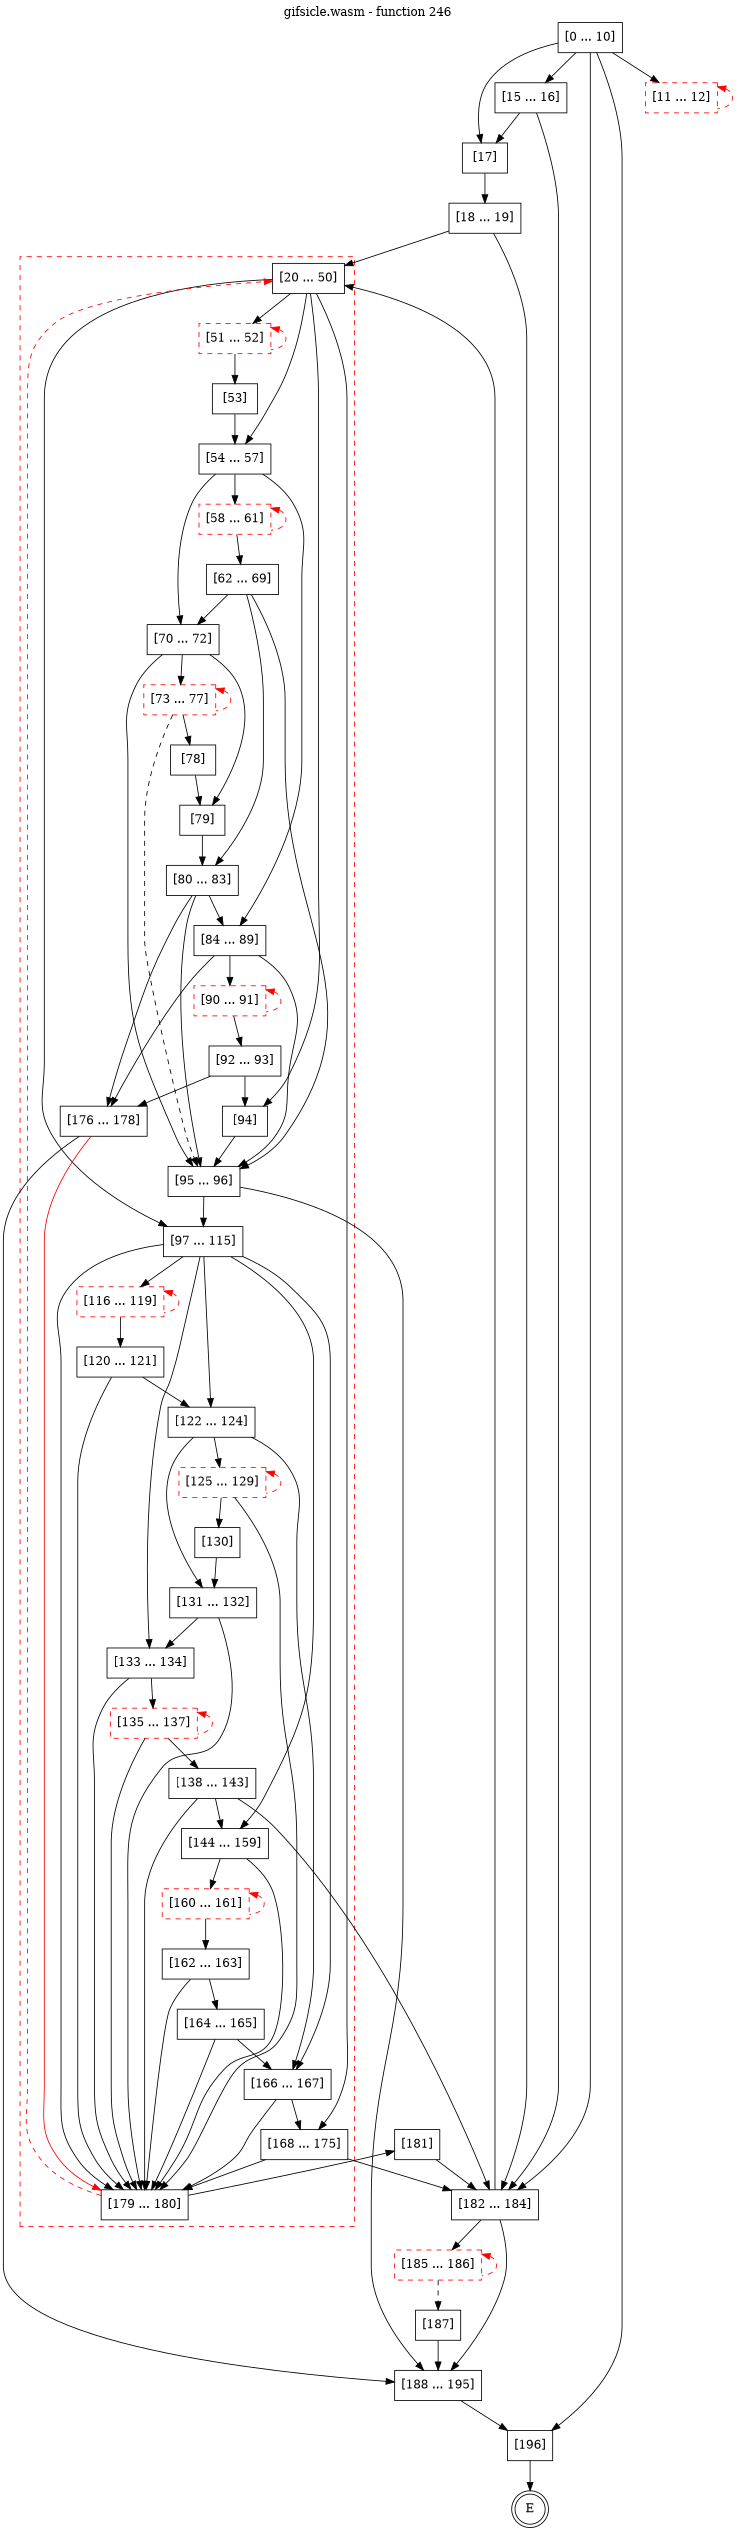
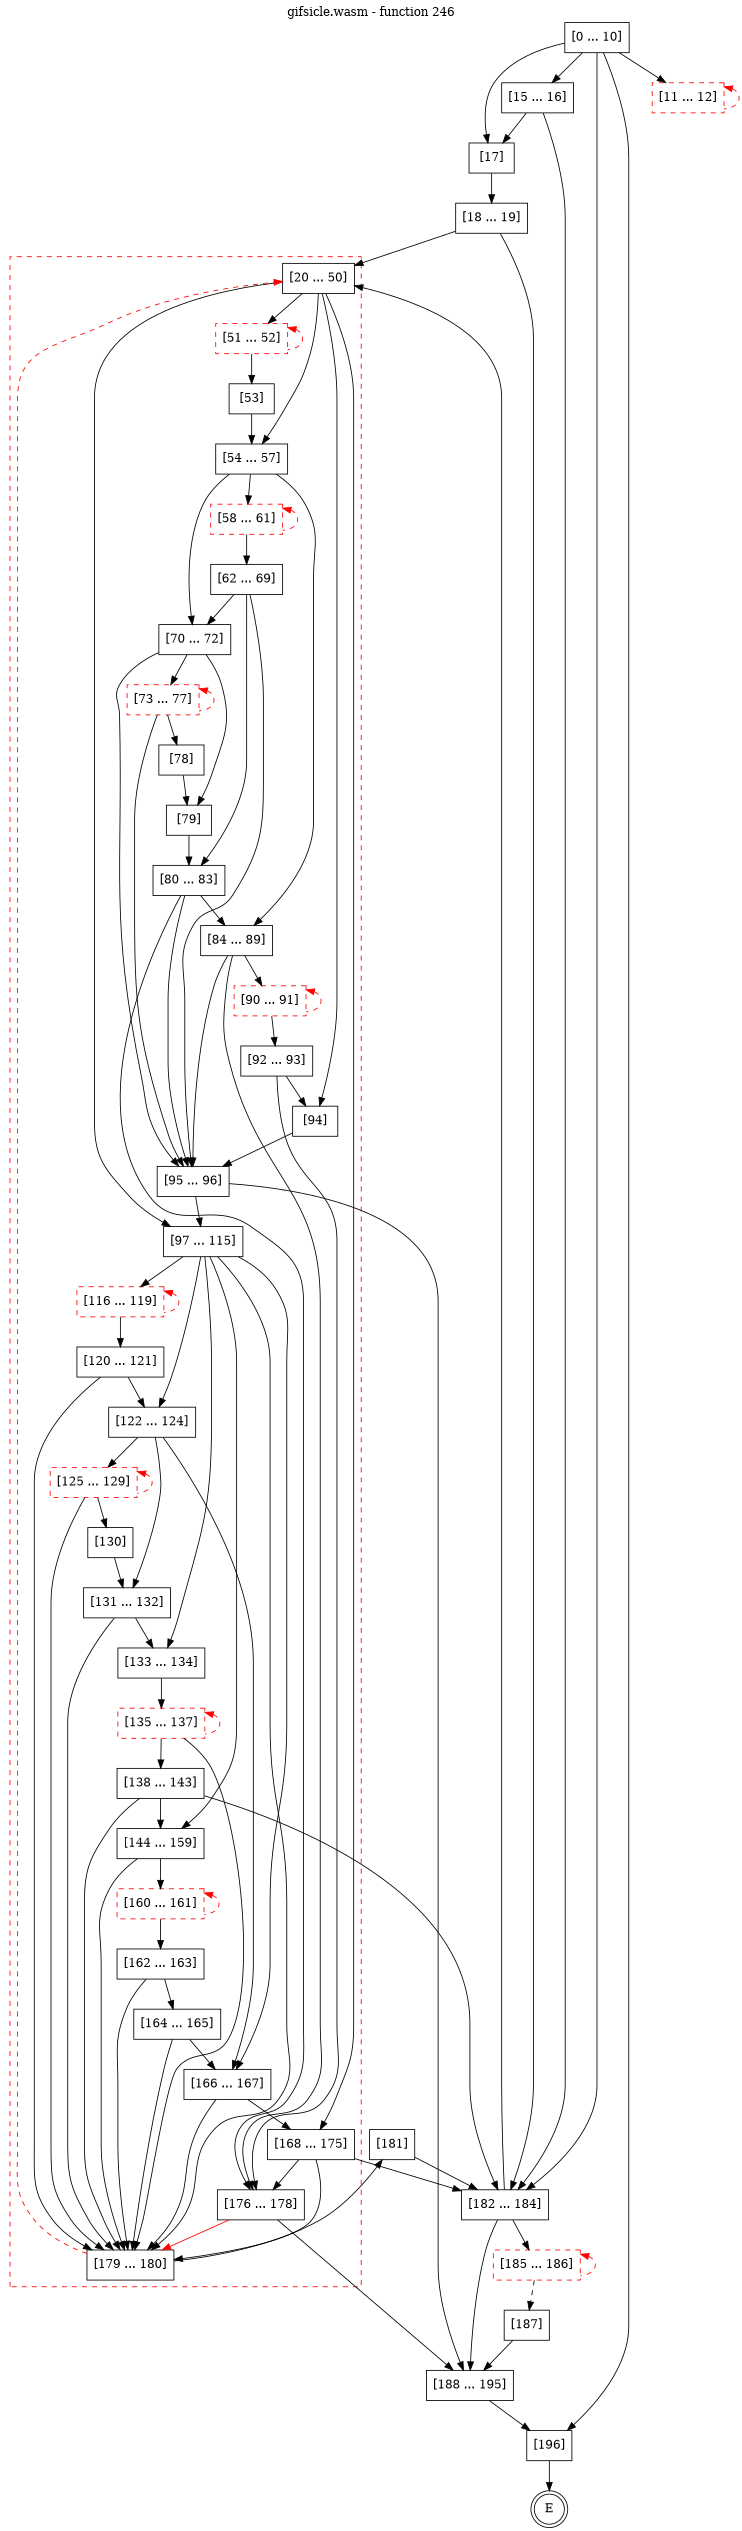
(145, 937) -> (135, 939)
(94, 1928) -> none
none -> (289, 2172)
